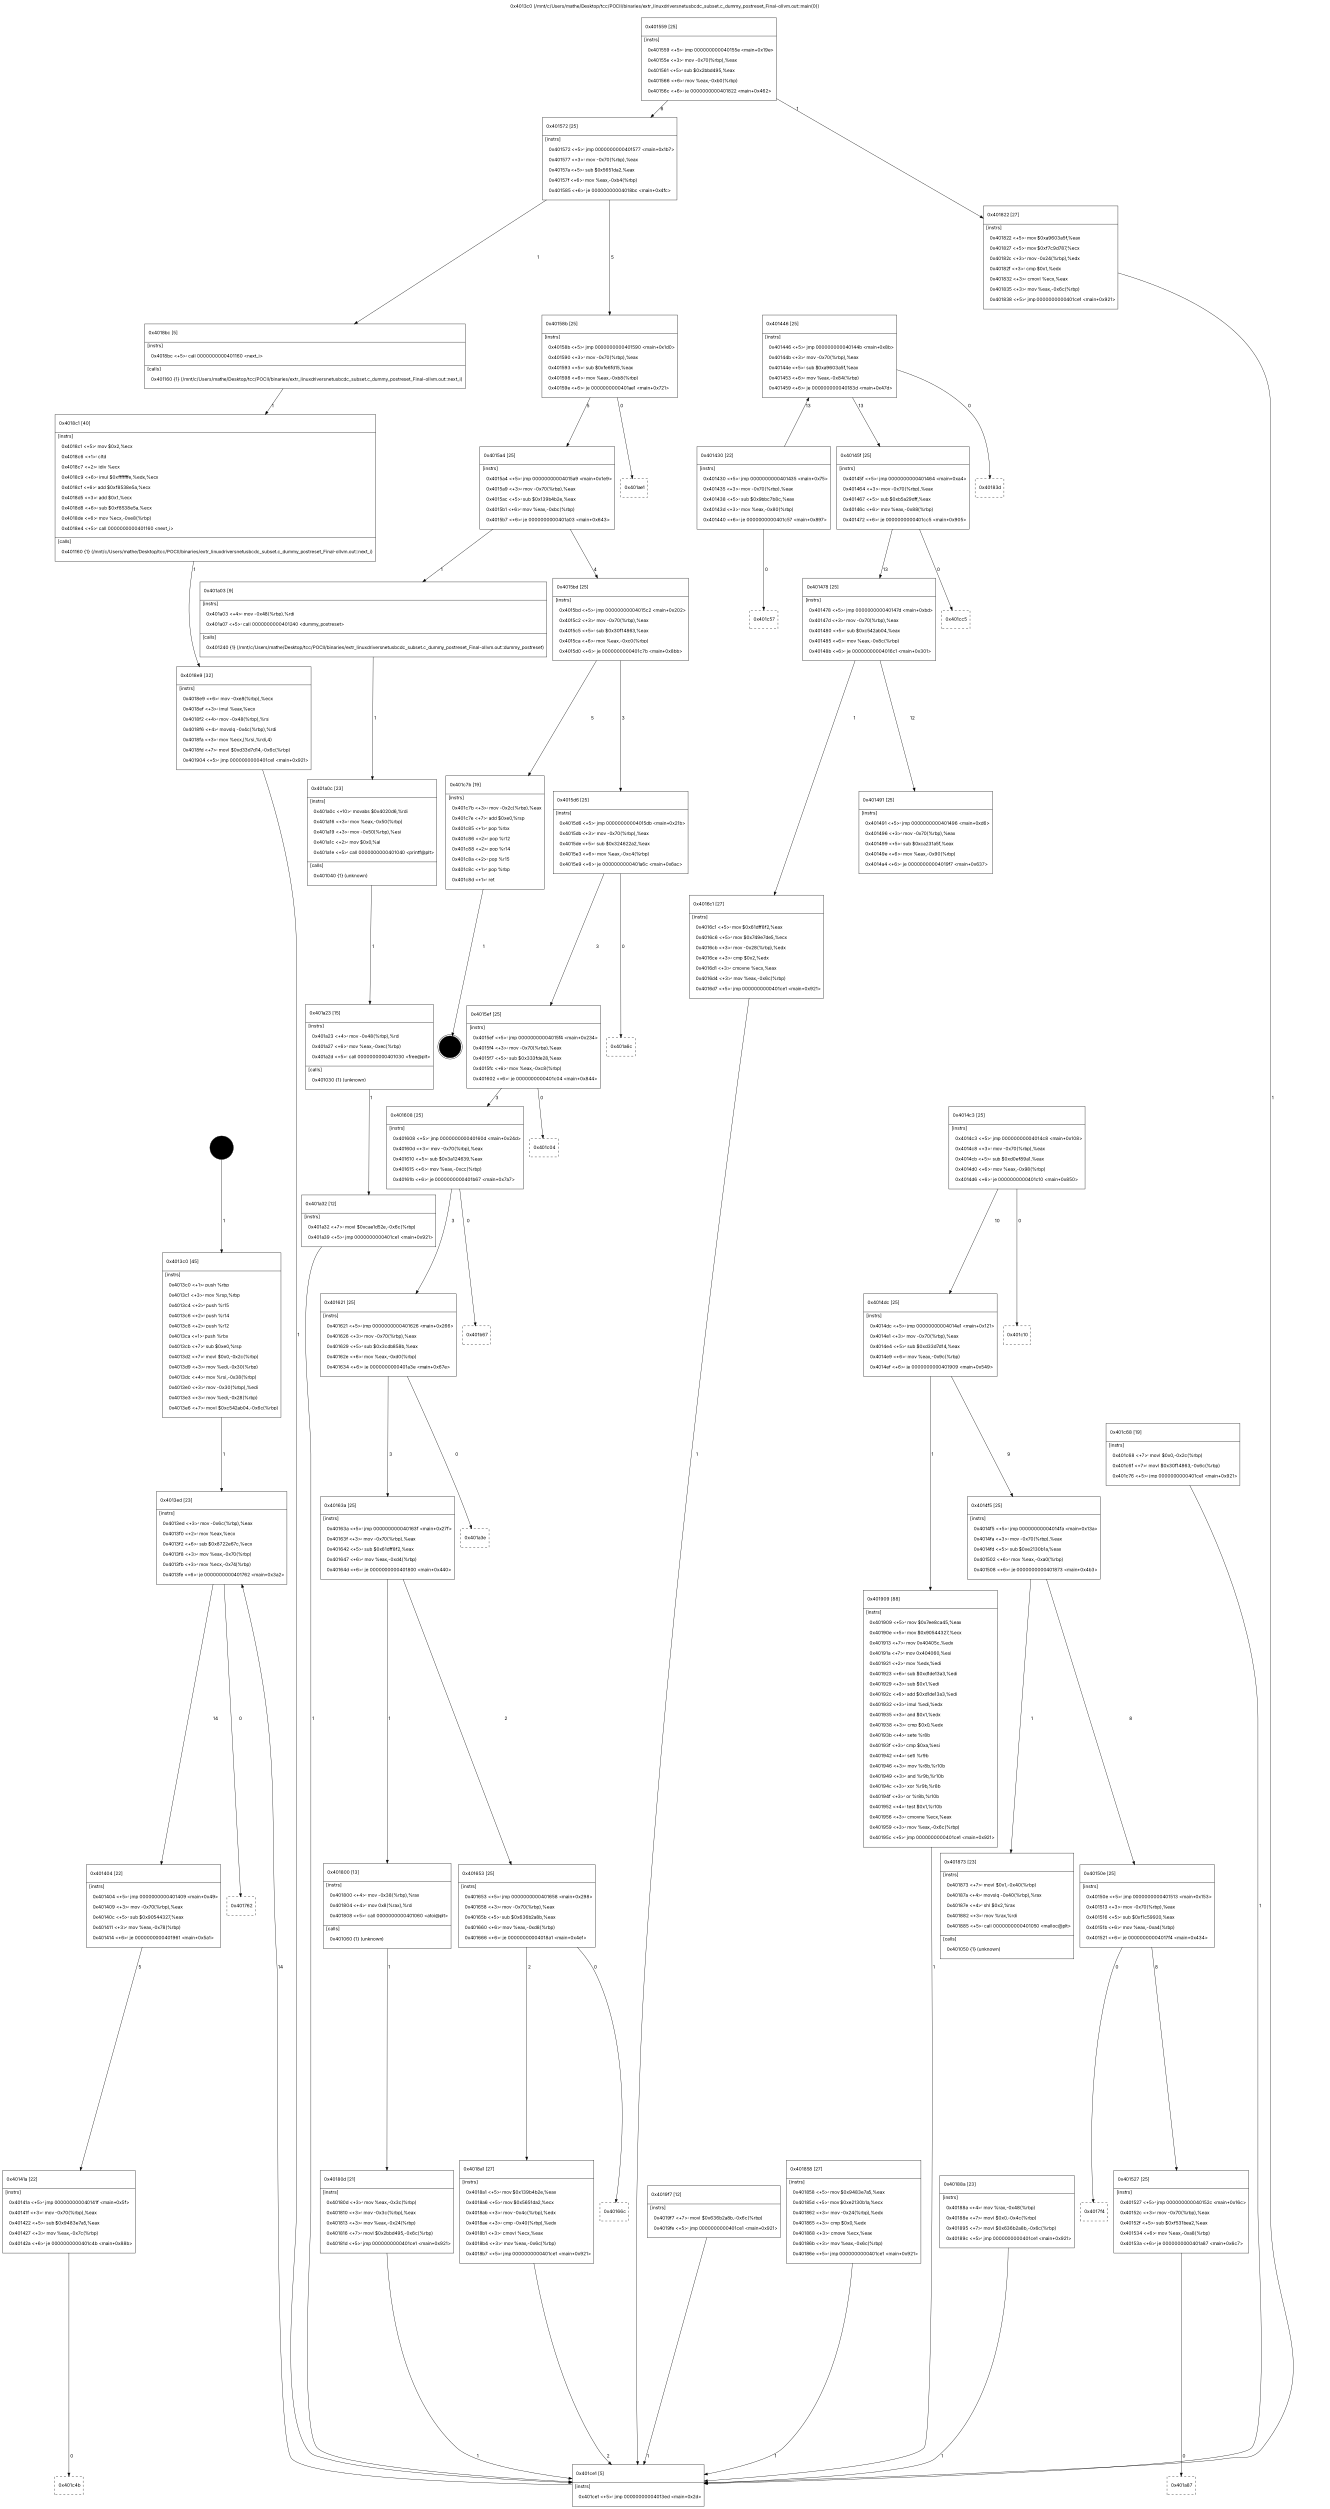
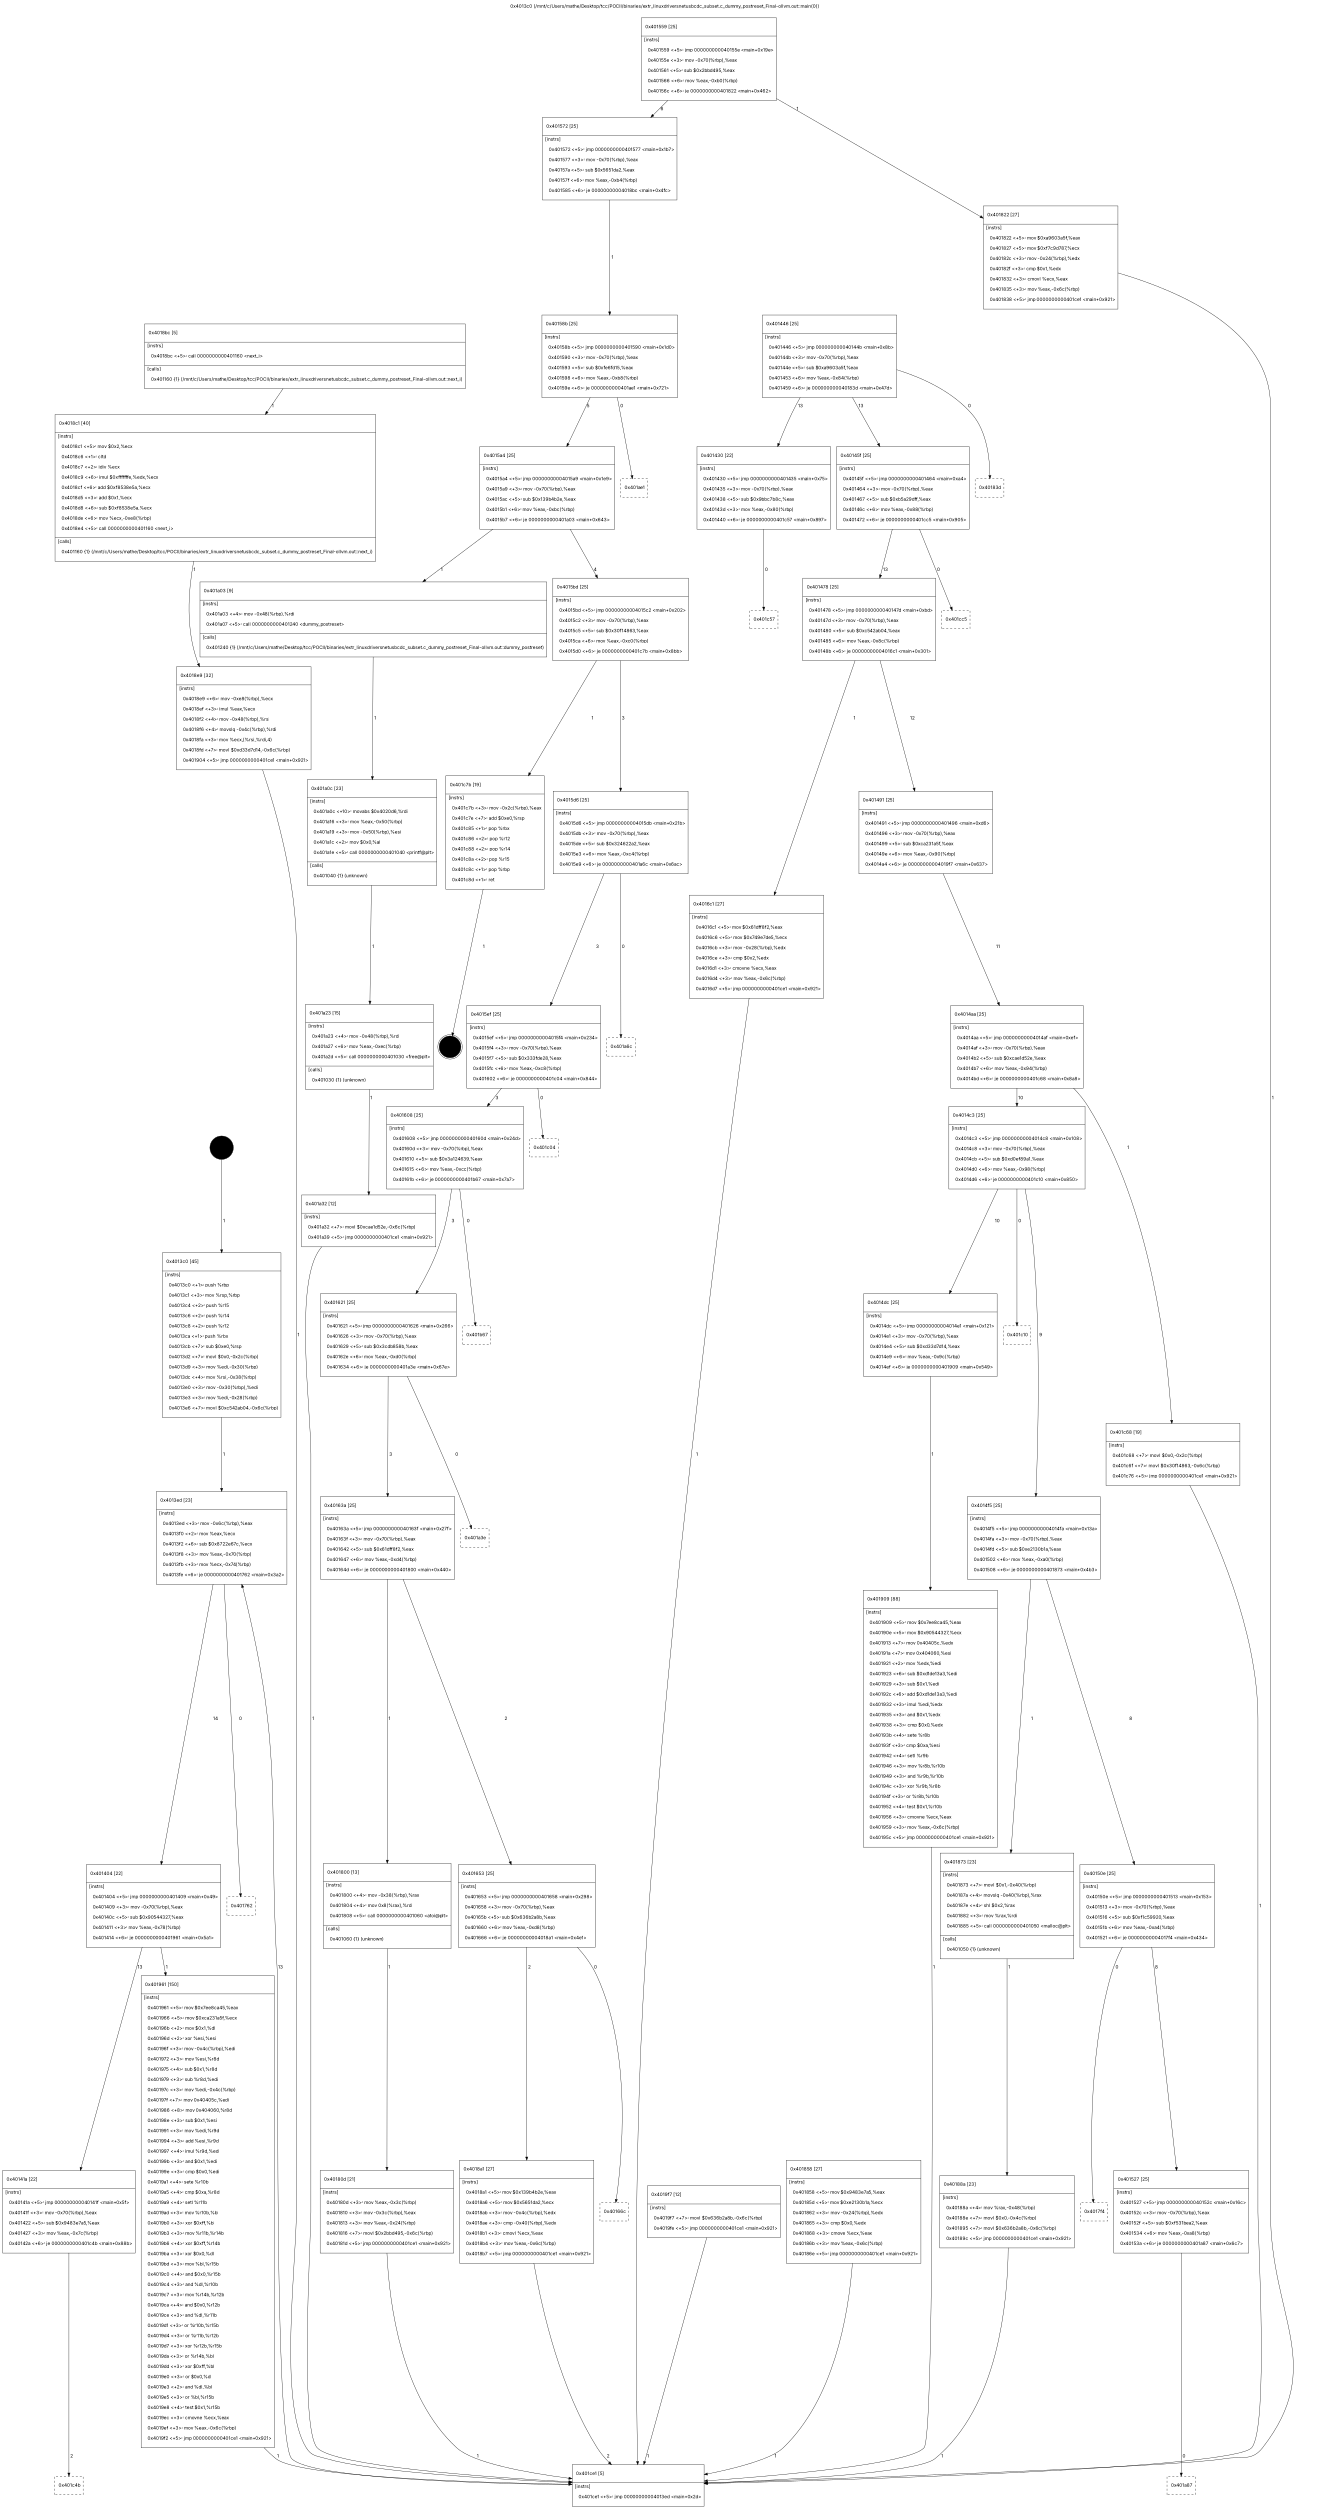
(612, 258) -> (612, 258)
(452, 261) -> none
(796, 424) -> (789, 420)
(592, 718) -> (592, 718)
none -> (1017, 1047)
(981, 1435) -> (1038, 1341)
(139, 1967) -> (139, 1967)
(280, 1967) -> (280, 1967)
none -> (1007, 2066)
none -> (208, 2212)
(71, 2456) -> (71, 2456)
